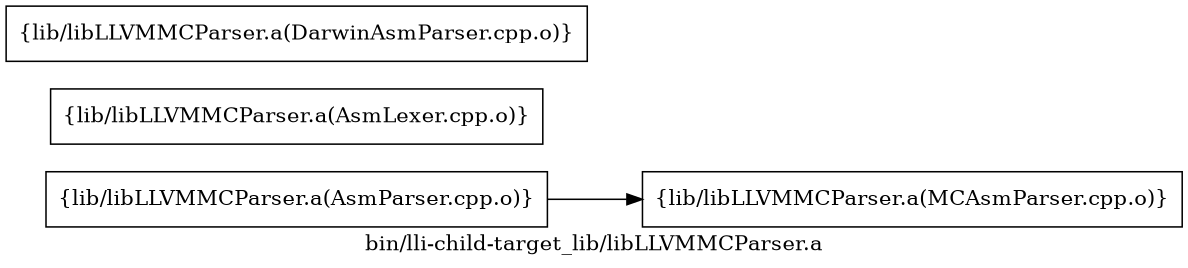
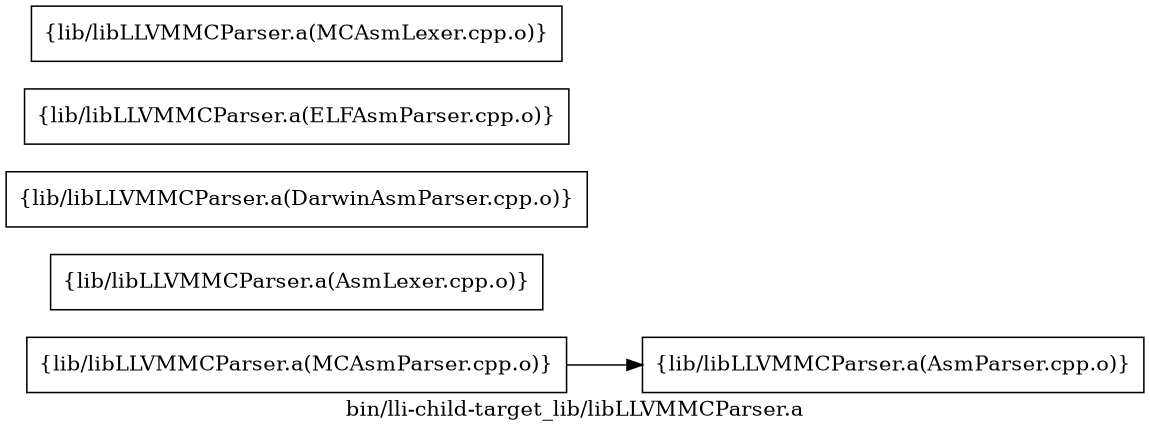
none -> (297, 34)
none -> (297, 117)
(587, 199) -> (597, 365)
